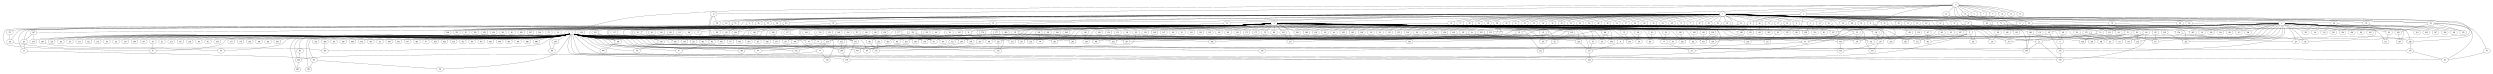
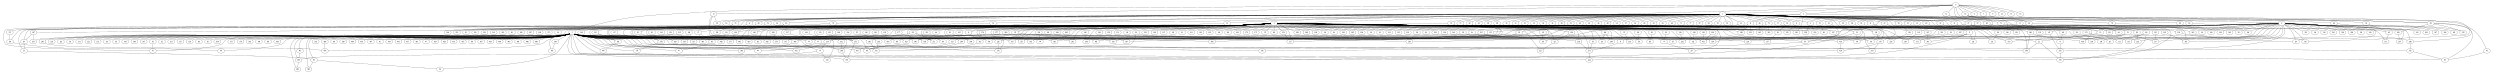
none -> (1978, 23)
